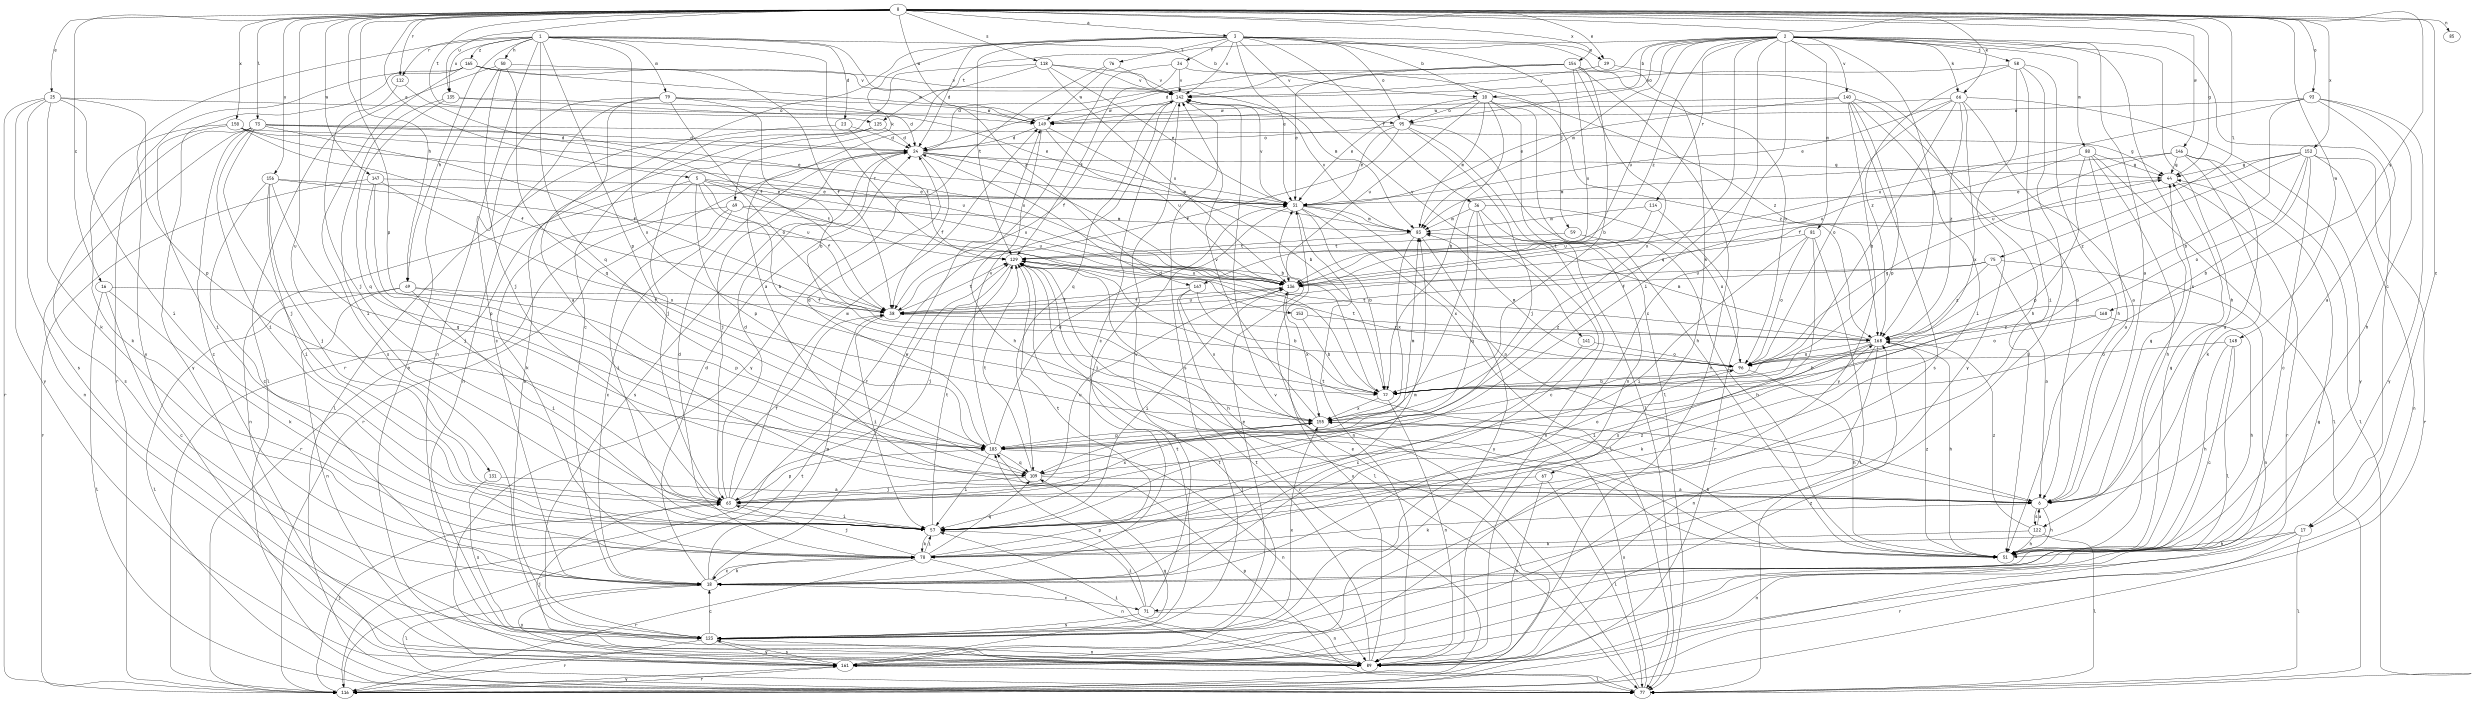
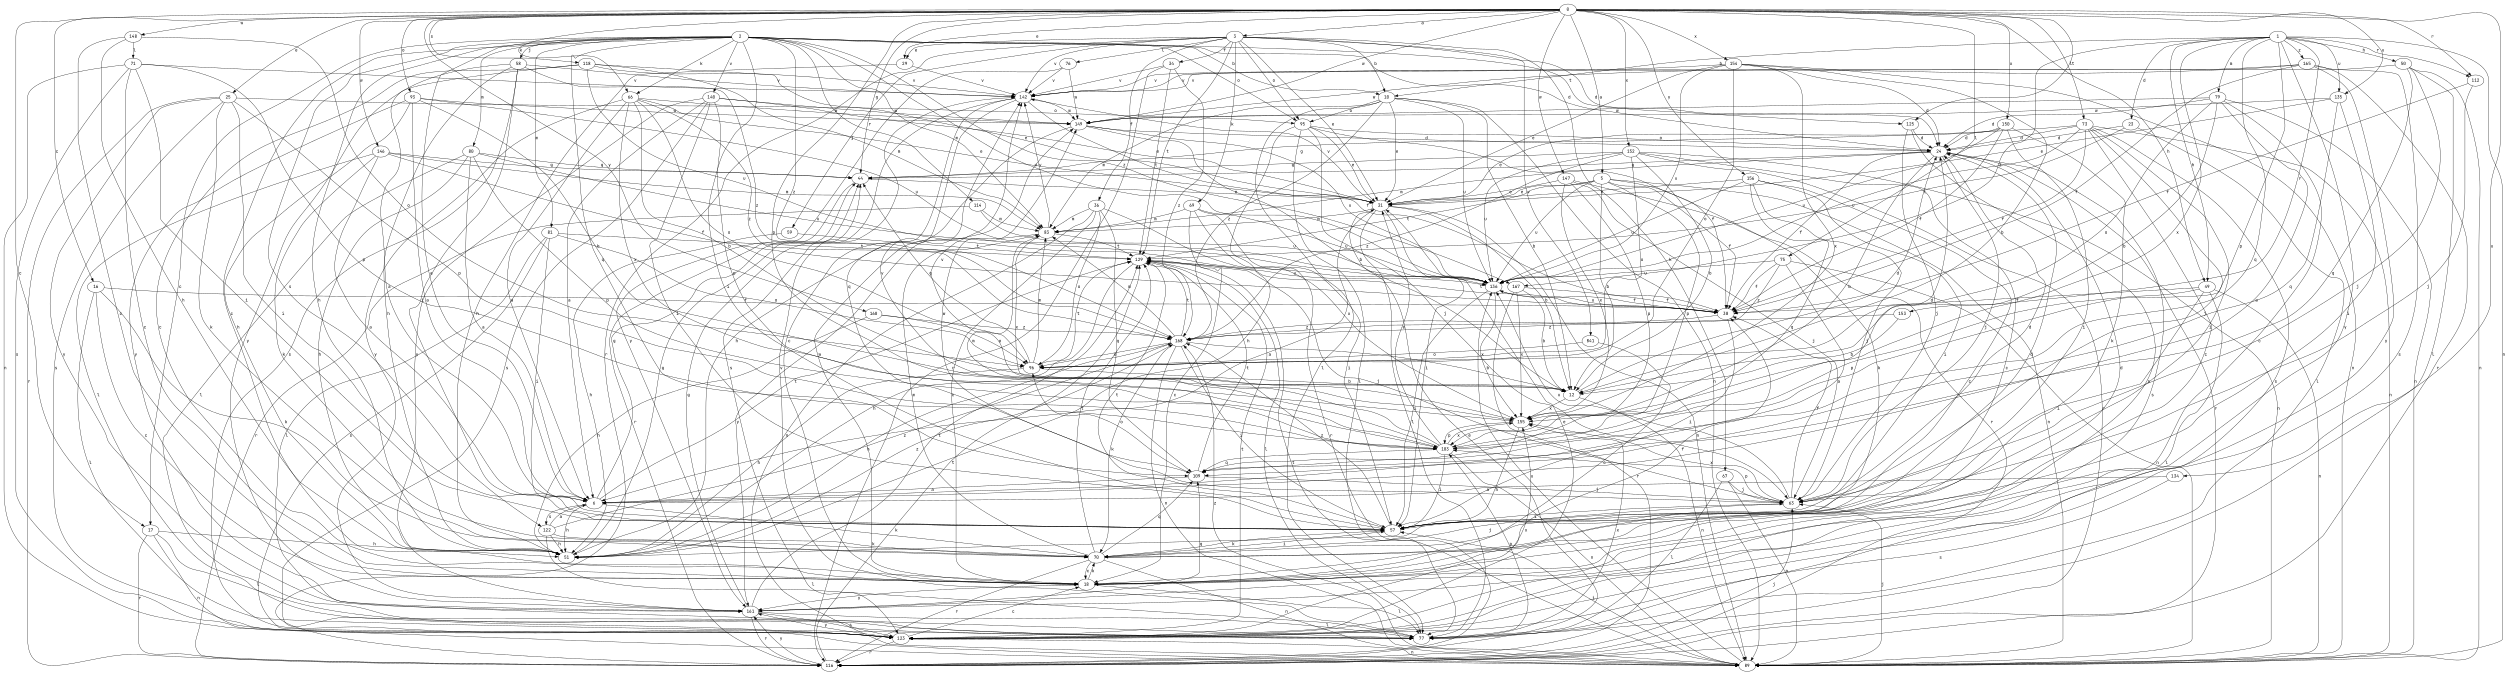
(2452, 37) -> none
(1150, 244) -> (1749, 357)
(1586, 341) -> (1590, 341)
(828, 449) -> (1683, 449)
(493, 476) -> (2175, 476)
(927, 590) -> (422, 566)
